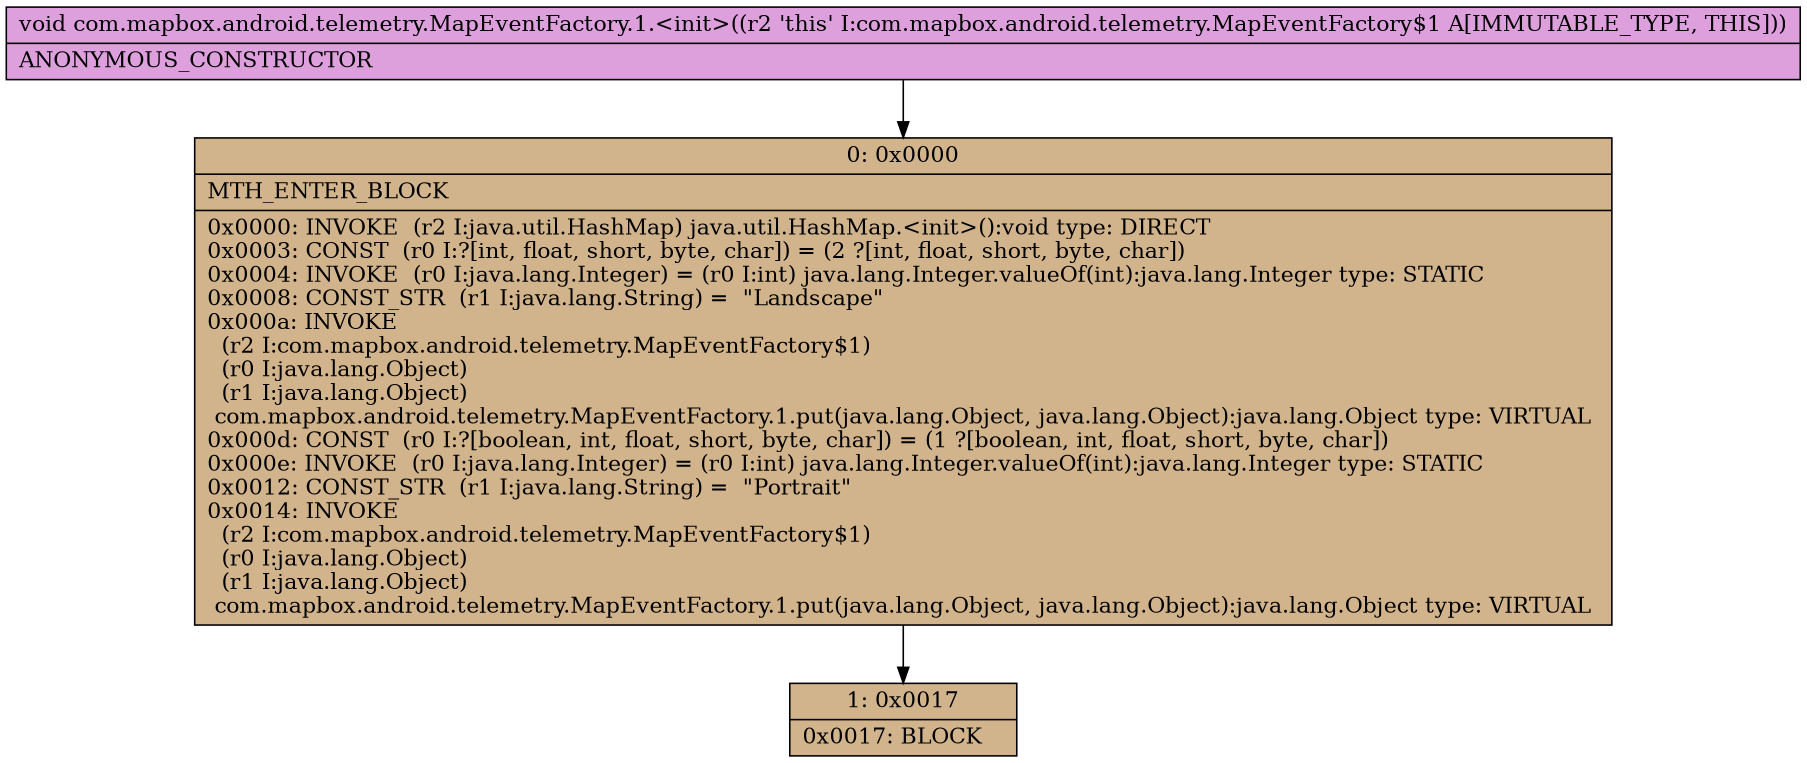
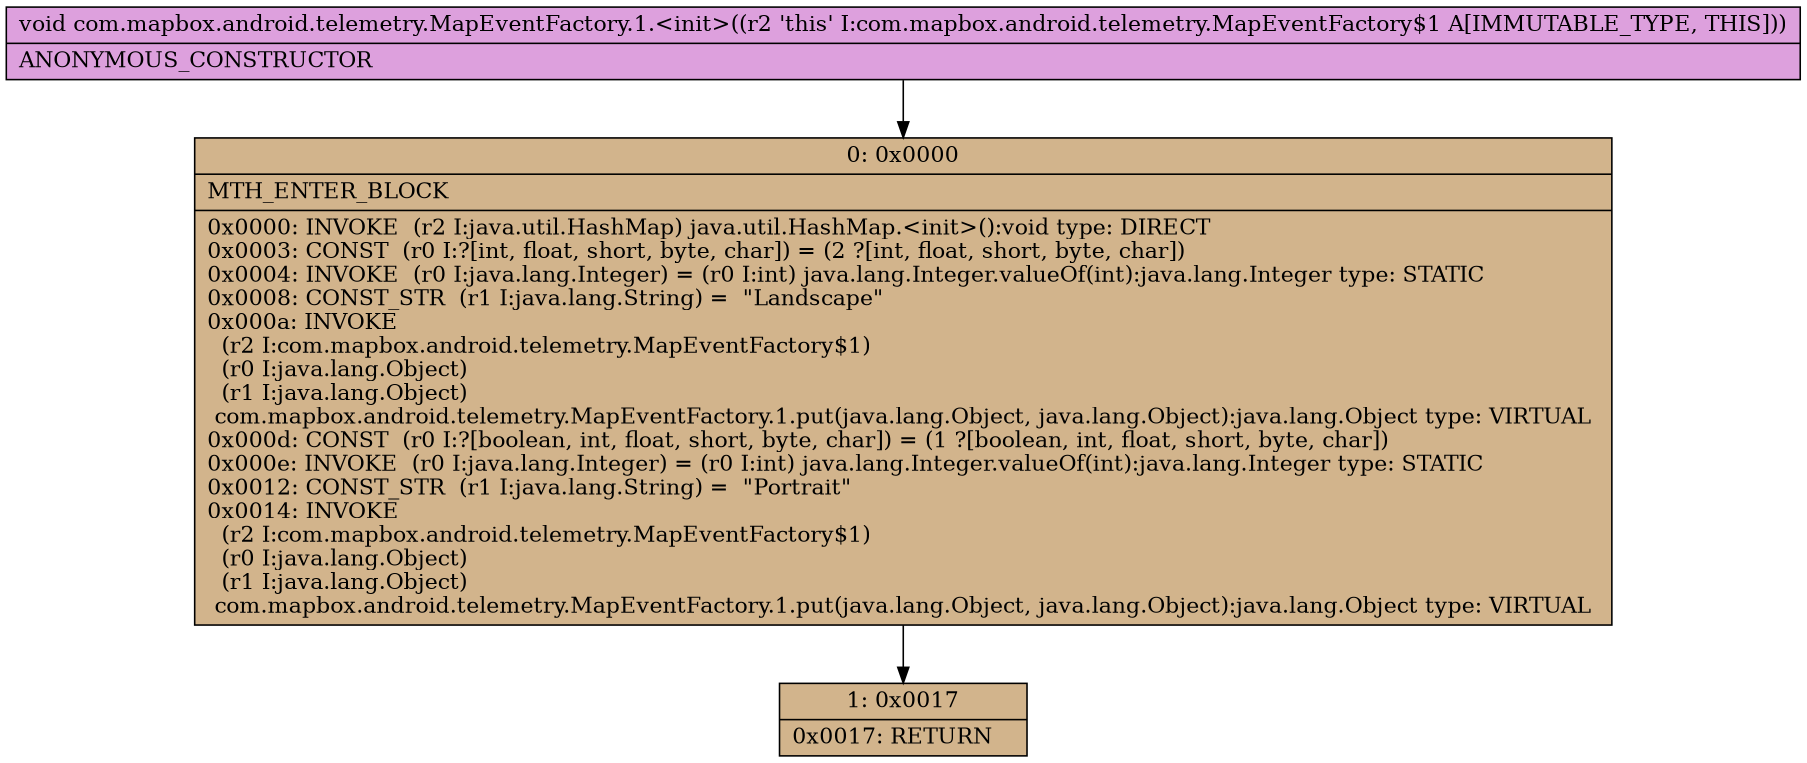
(903, 737) -> (903, 737)
